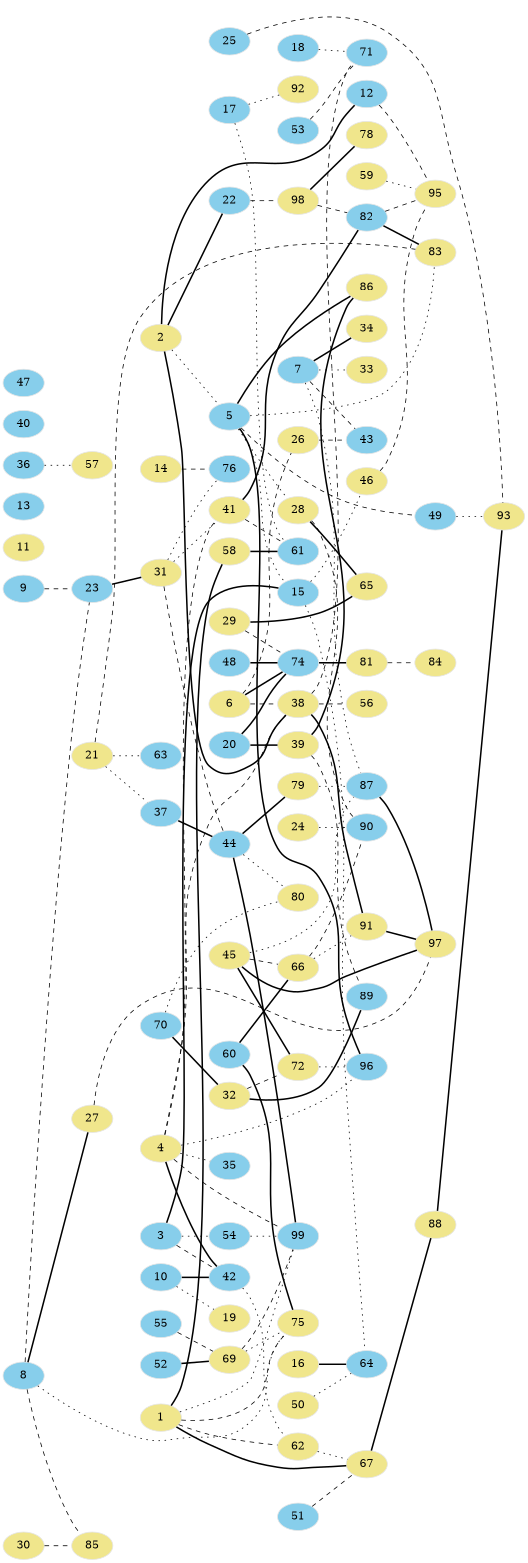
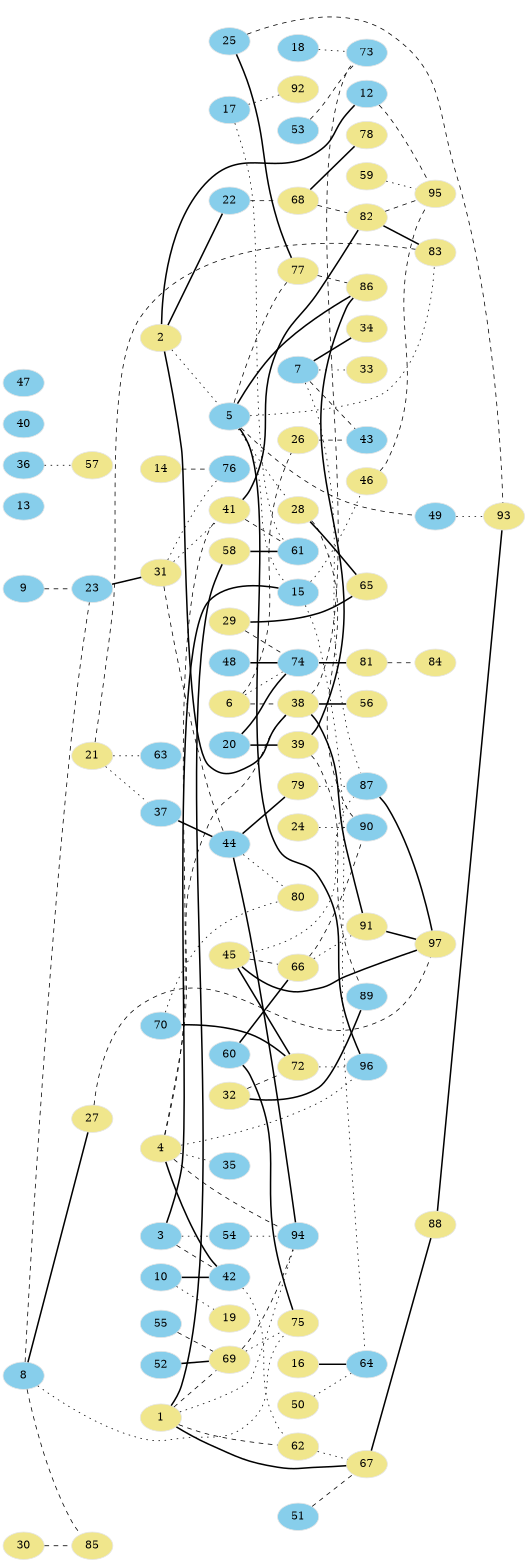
(367, 53) -> (367, 53)
(298, 201) -> (298, 201)
(367, 217) -> (367, 217)
none -> (298, 271)
(24, 548) -> none
(264, 683) -> (264, 683)
(336, 704) -> (336, 704)
(195, 1061) -> (237, 1030)
(298, 1236) -> (298, 1236)
(254, 1402) -> (195, 1389)
